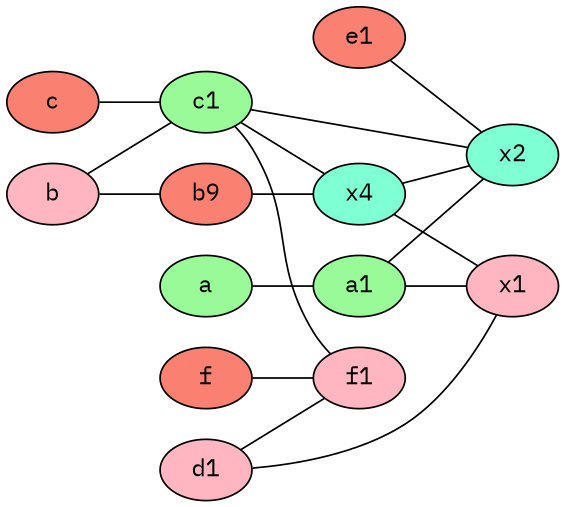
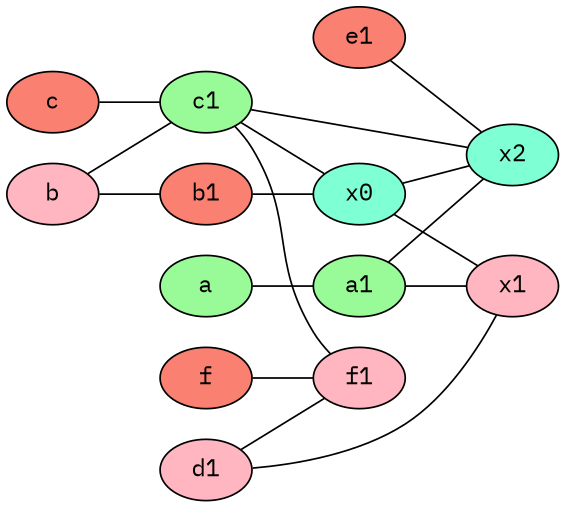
(206, 194) -> (206, 194)
(359, 194) -> (359, 194)
